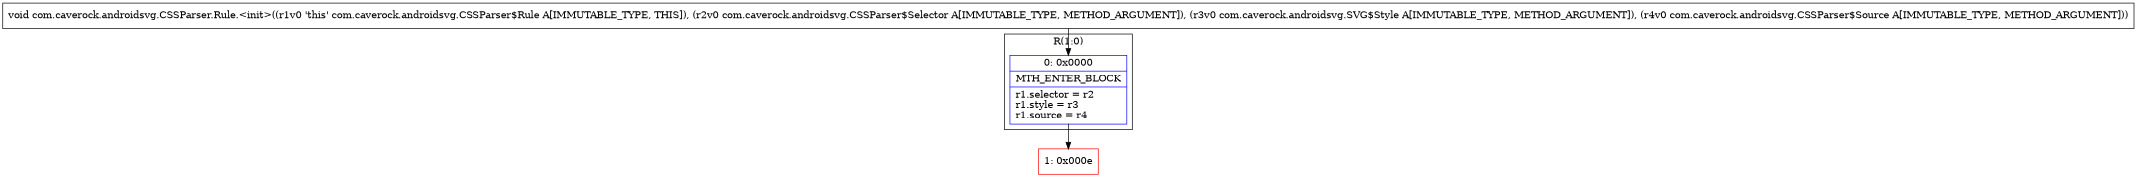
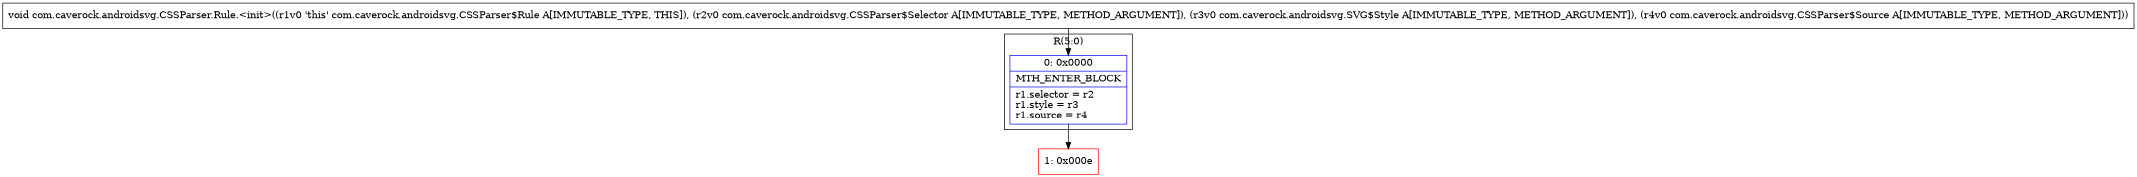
(1068, 42) -> (1068, 42)
